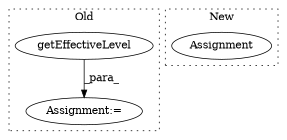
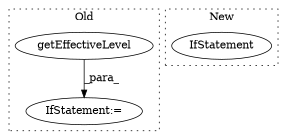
(222, 46) -> (222, 46)
(84, 111) -> (84, 111)
